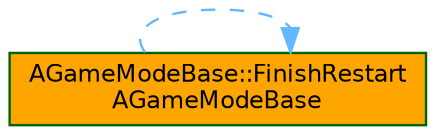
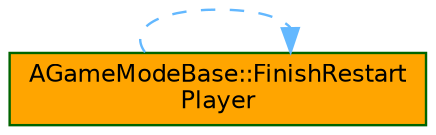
(218, 89) -> (218, 89)
